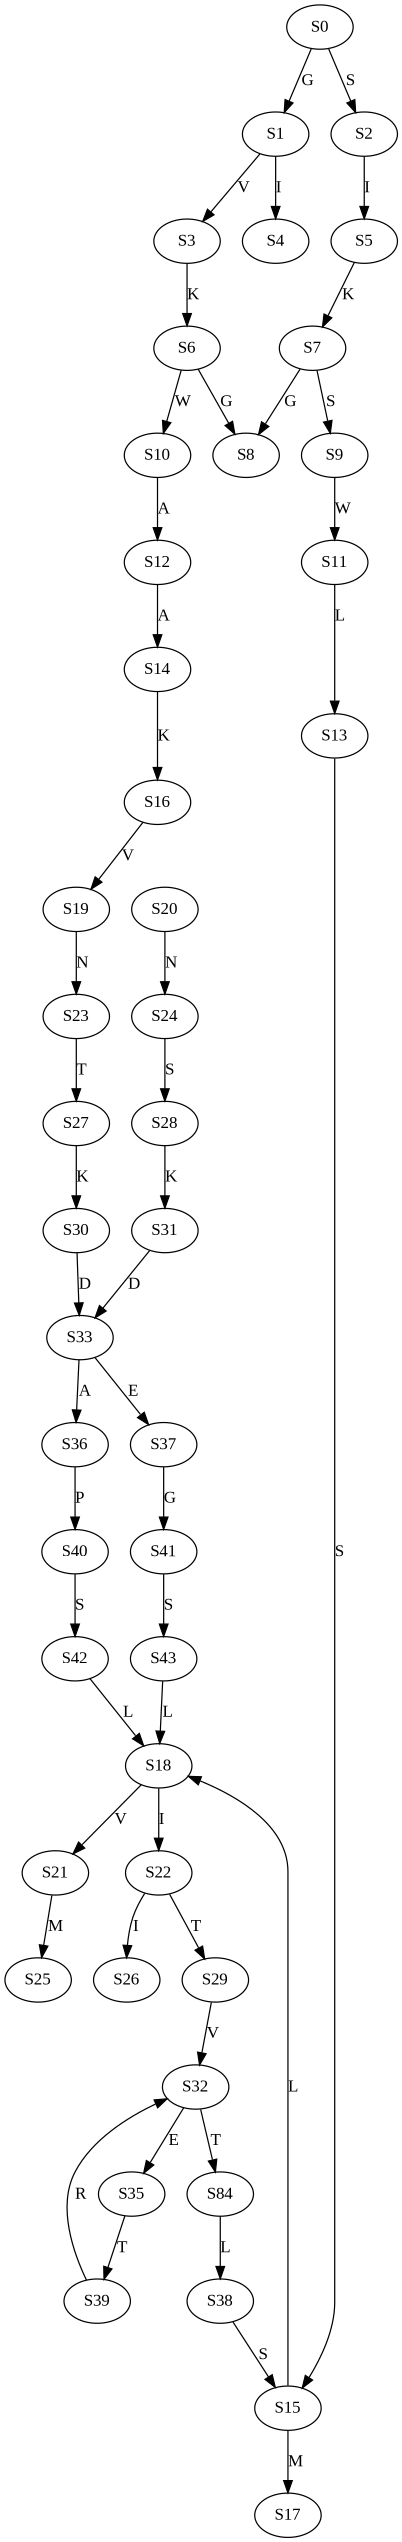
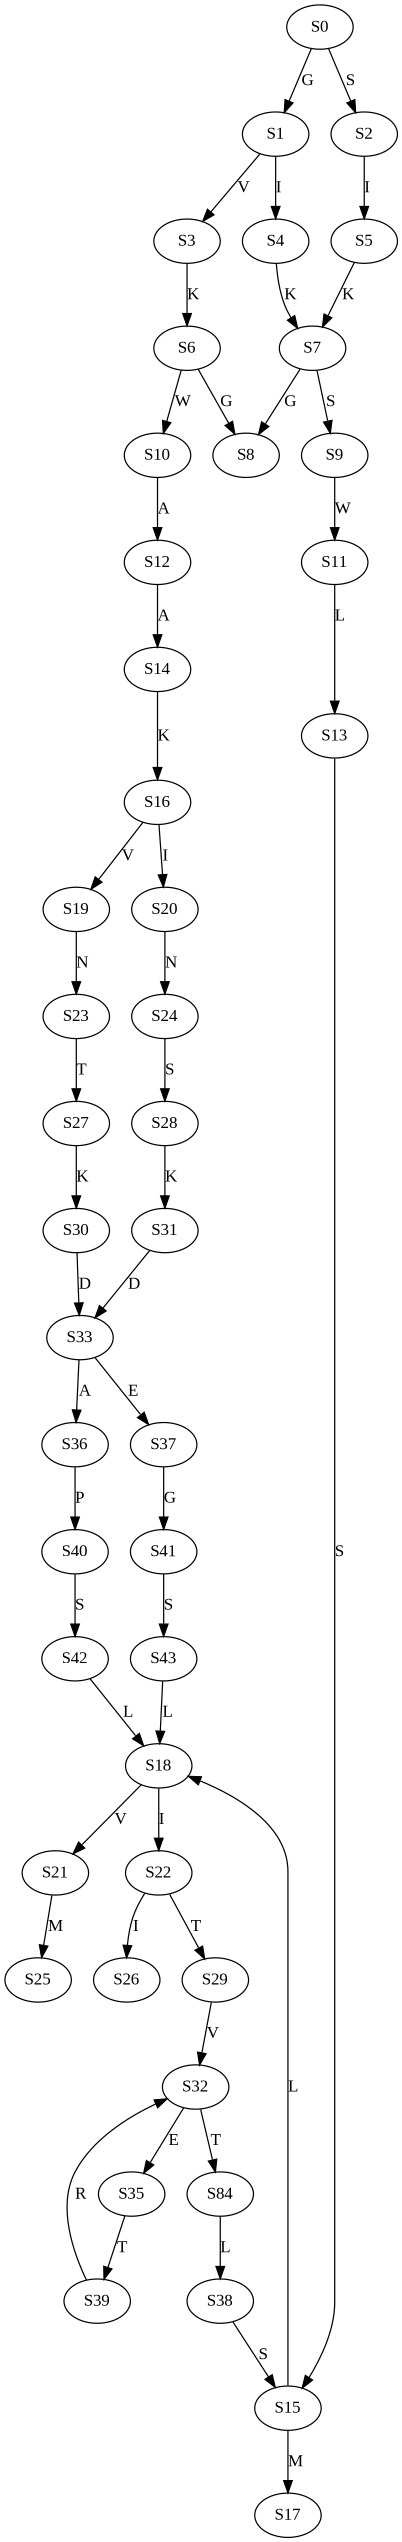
none -> (281, 291)
none -> (161, 850)
